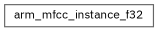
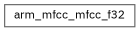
(79, 16) -> (70, 16)
